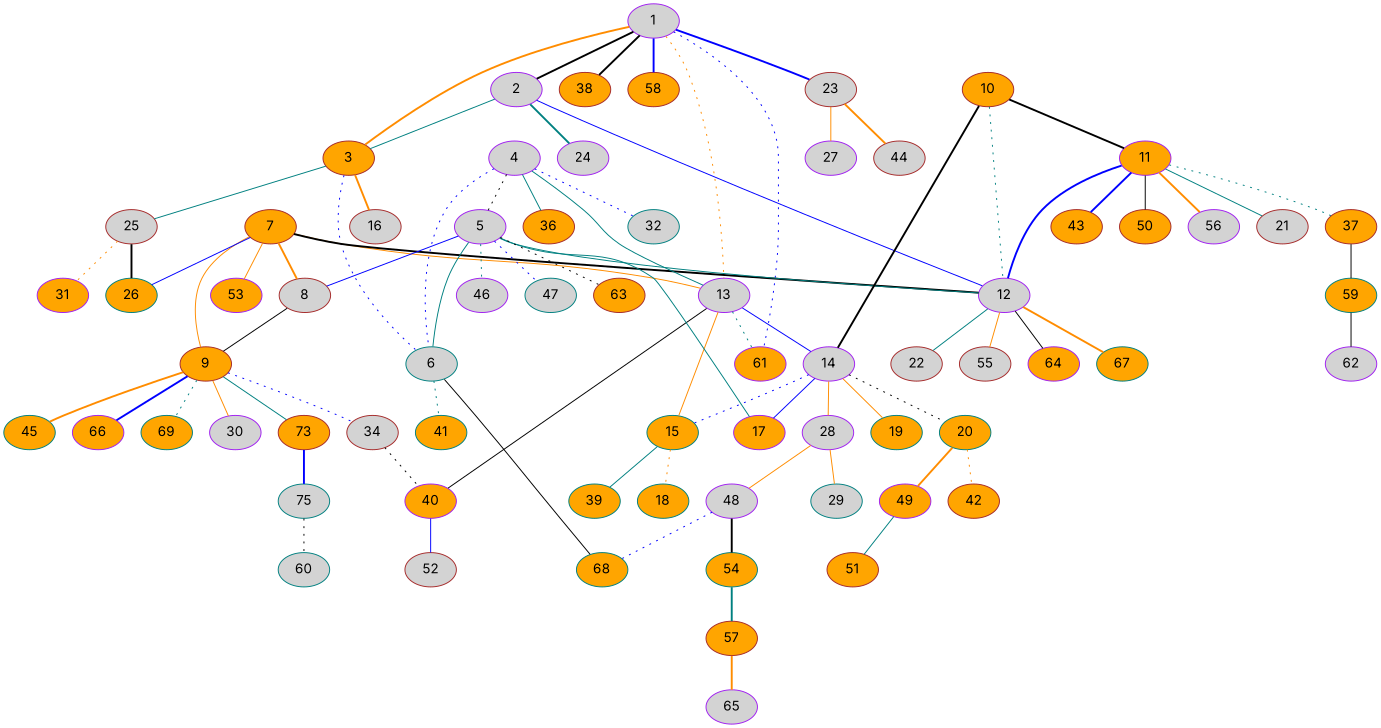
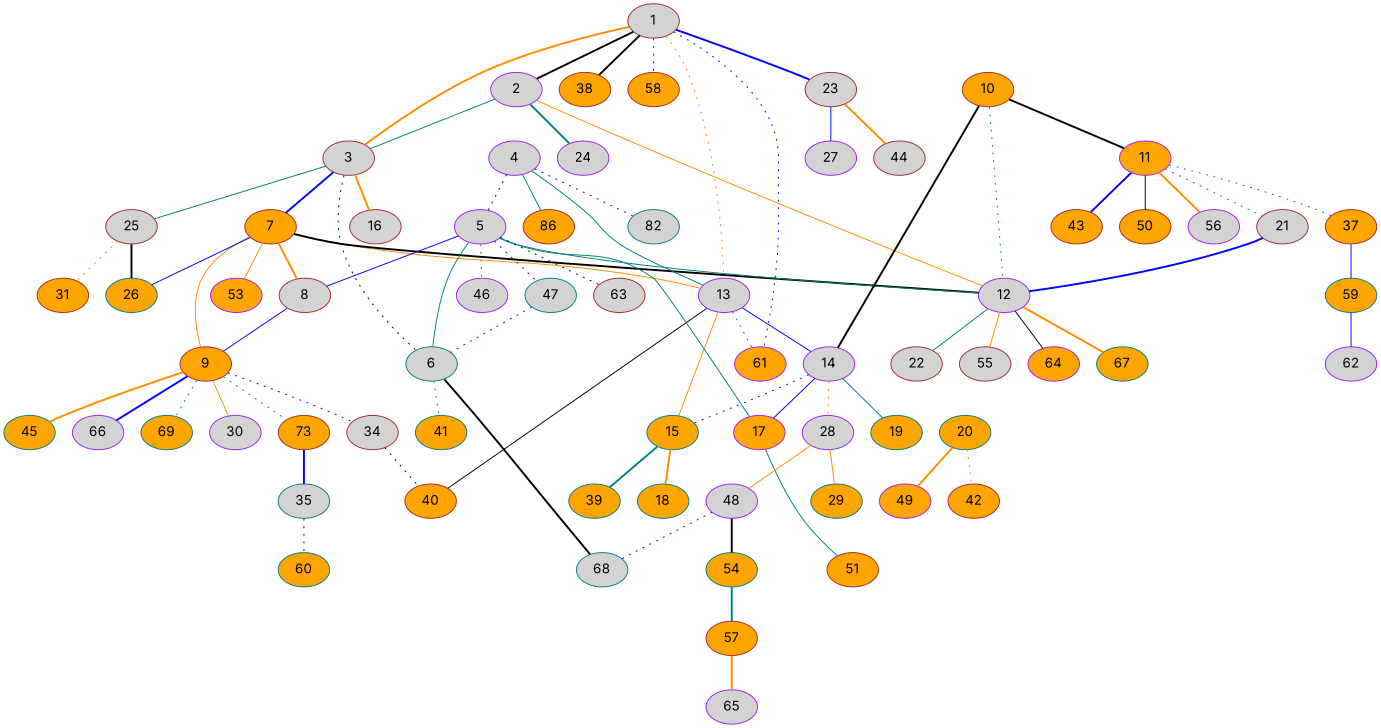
(654, 21) -> (654, 21)
(654, 55) -> (654, 55)
(831, 124) -> (831, 124)
(349, 158) -> (349, 158)
(1214, 192) -> (1214, 192)
none -> (310, 193)
(759, 195) -> (759, 195)
(1048, 205) -> (1147, 271)
(549, 227) -> (549, 227)
(654, 227) -> (654, 227)
(435, 235) -> (491, 330)
(1351, 261) -> (1351, 261)
(350, 268) -> (350, 268)
(63, 295) -> (63, 295)
(619, 295) -> (619, 295)
(255, 330) -> (255, 330)
(1351, 330) -> (1351, 330)
(255, 398) -> (255, 398)
(828, 398) -> (828, 398)
(863, 398) -> (863, 398)
(897, 398) -> none
(98, 433) -> (98, 433)
(518, 466) -> (518, 466)
(633, 467) -> (633, 467)
(668, 467) -> (668, 467)
(304, 501) -> (304, 501)
(431, 501) -> (431, 501)
(837, 501) -> (837, 501)
(879, 535) -> (795, 507)
(304, 570) -> (304, 570)
(431, 570) -> none
(602, 570) -> (602, 570)
